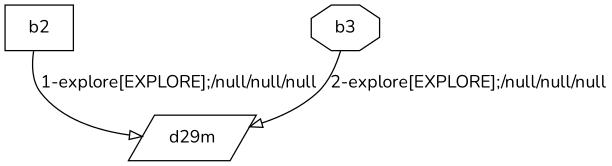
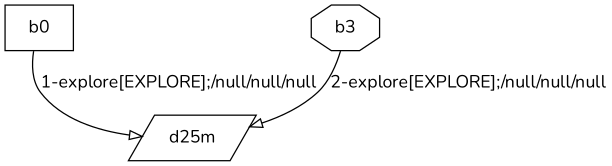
(39, 28) -> (39, 28)
(192, 138) -> (192, 138)
